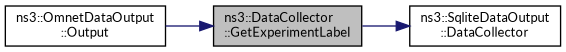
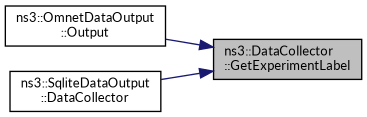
(379, 26) -> (180, 76)
